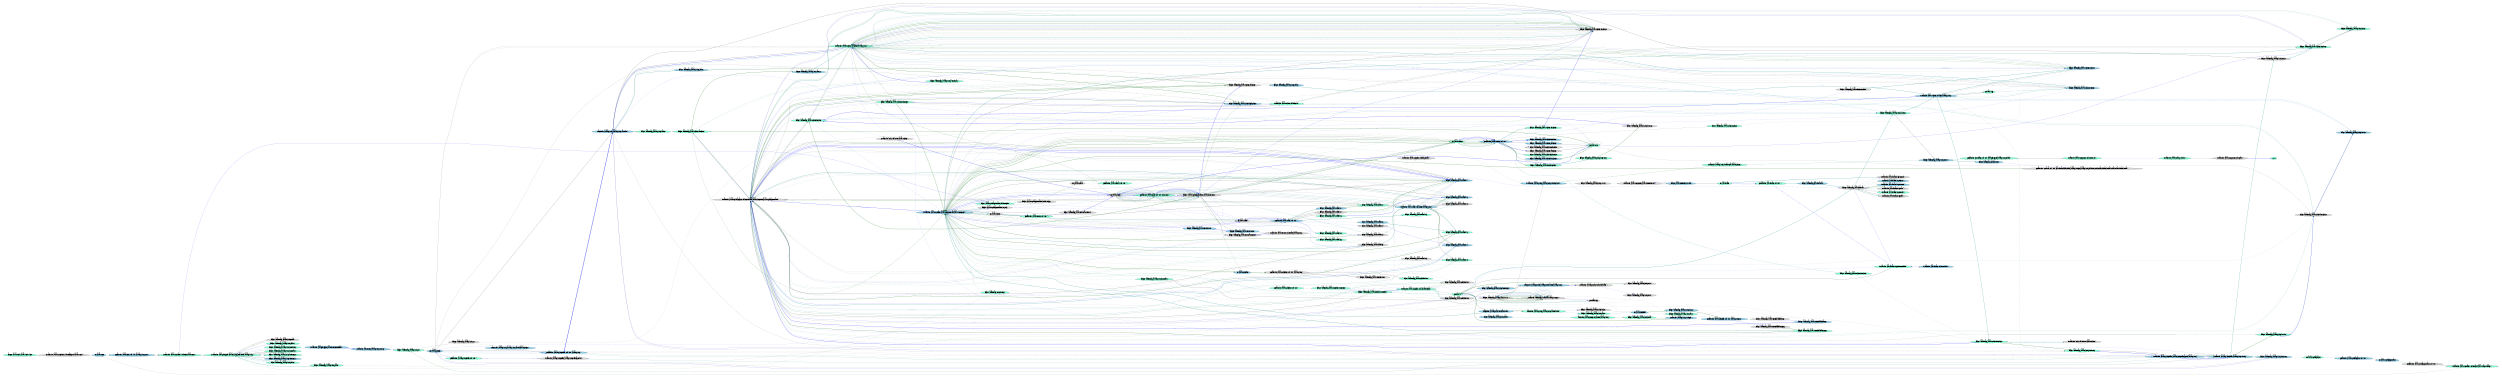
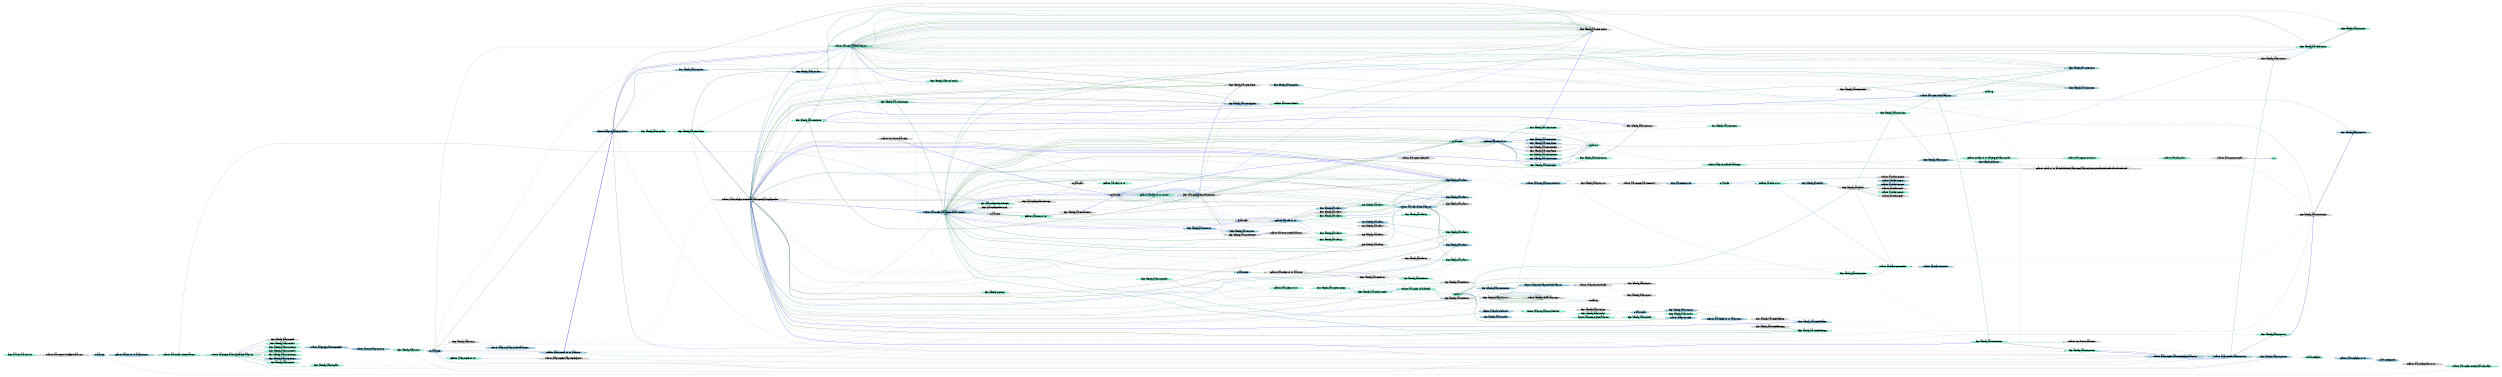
(1640, 312) -> (1640, 312)
